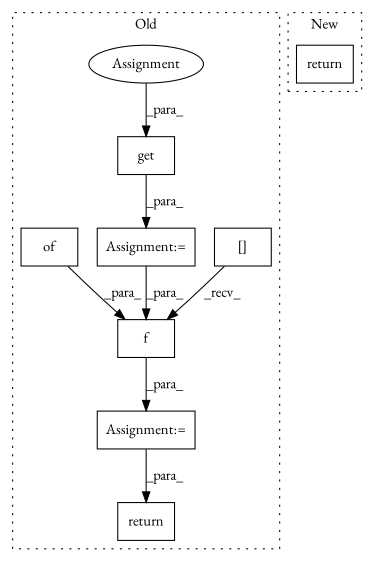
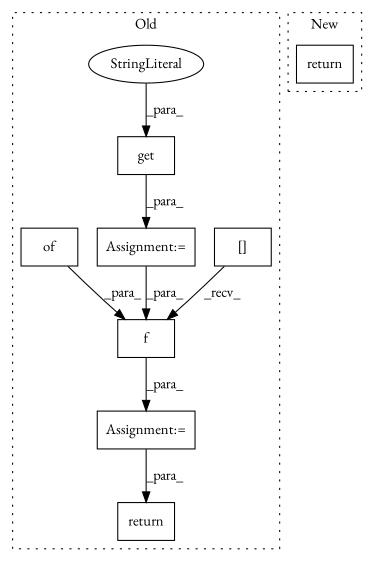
(146, 64) -> (146, 64)
